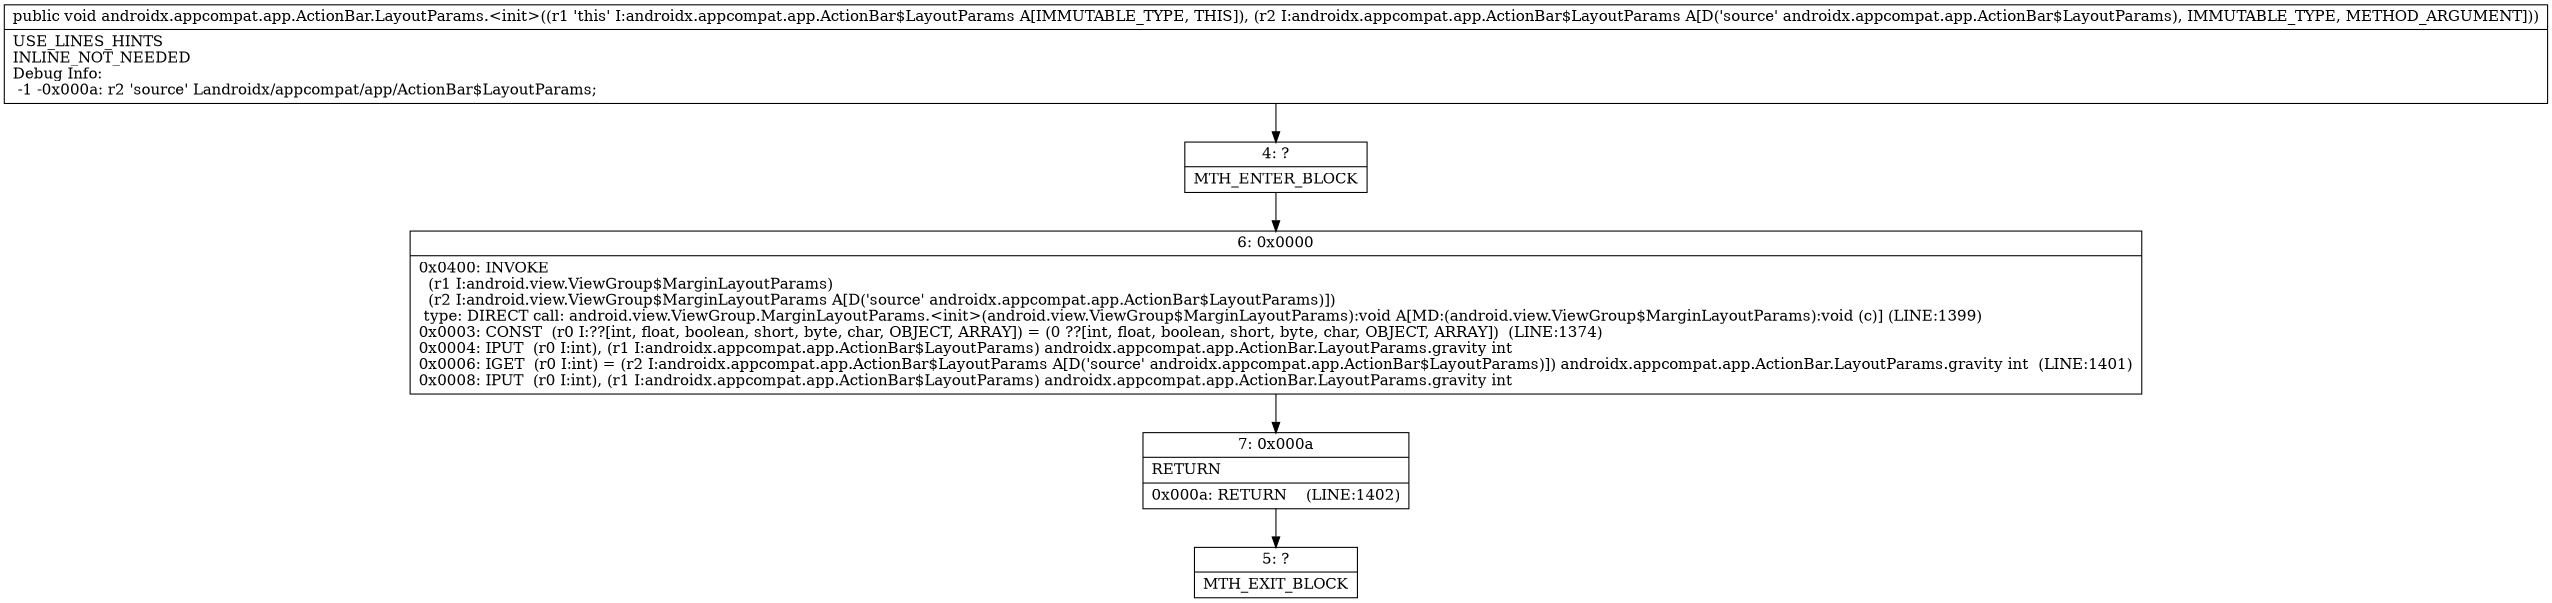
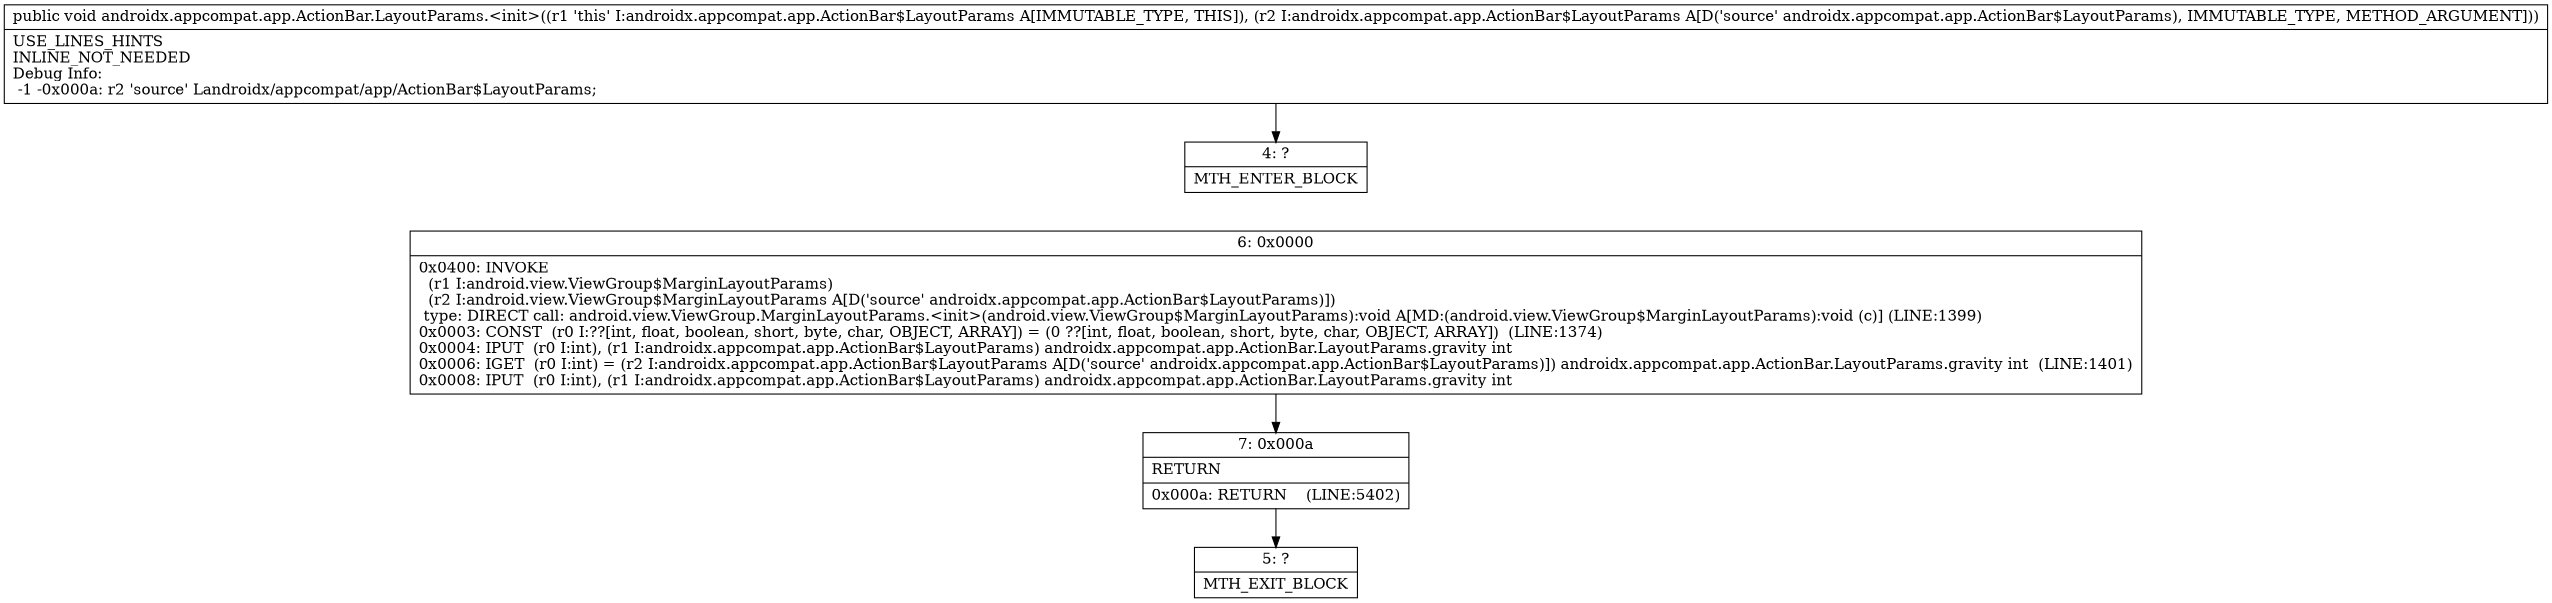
(1276, 206) -> none
(1276, 495) -> (1276, 495)
